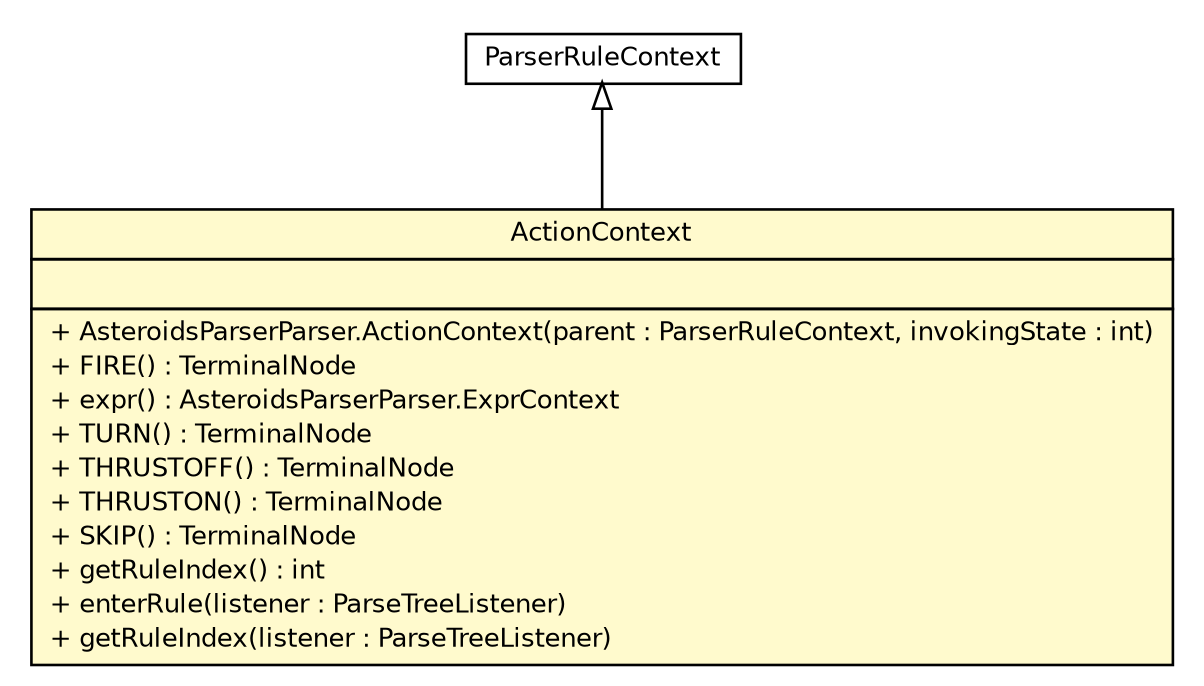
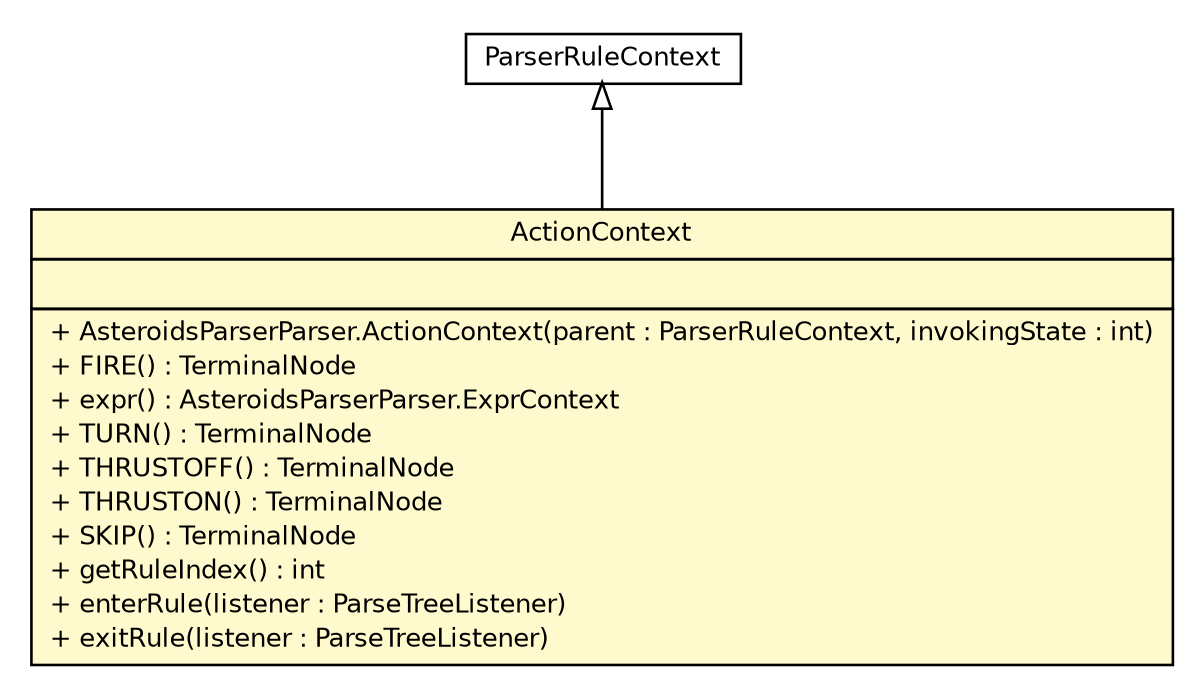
(331, 639) -> (300, 639)
